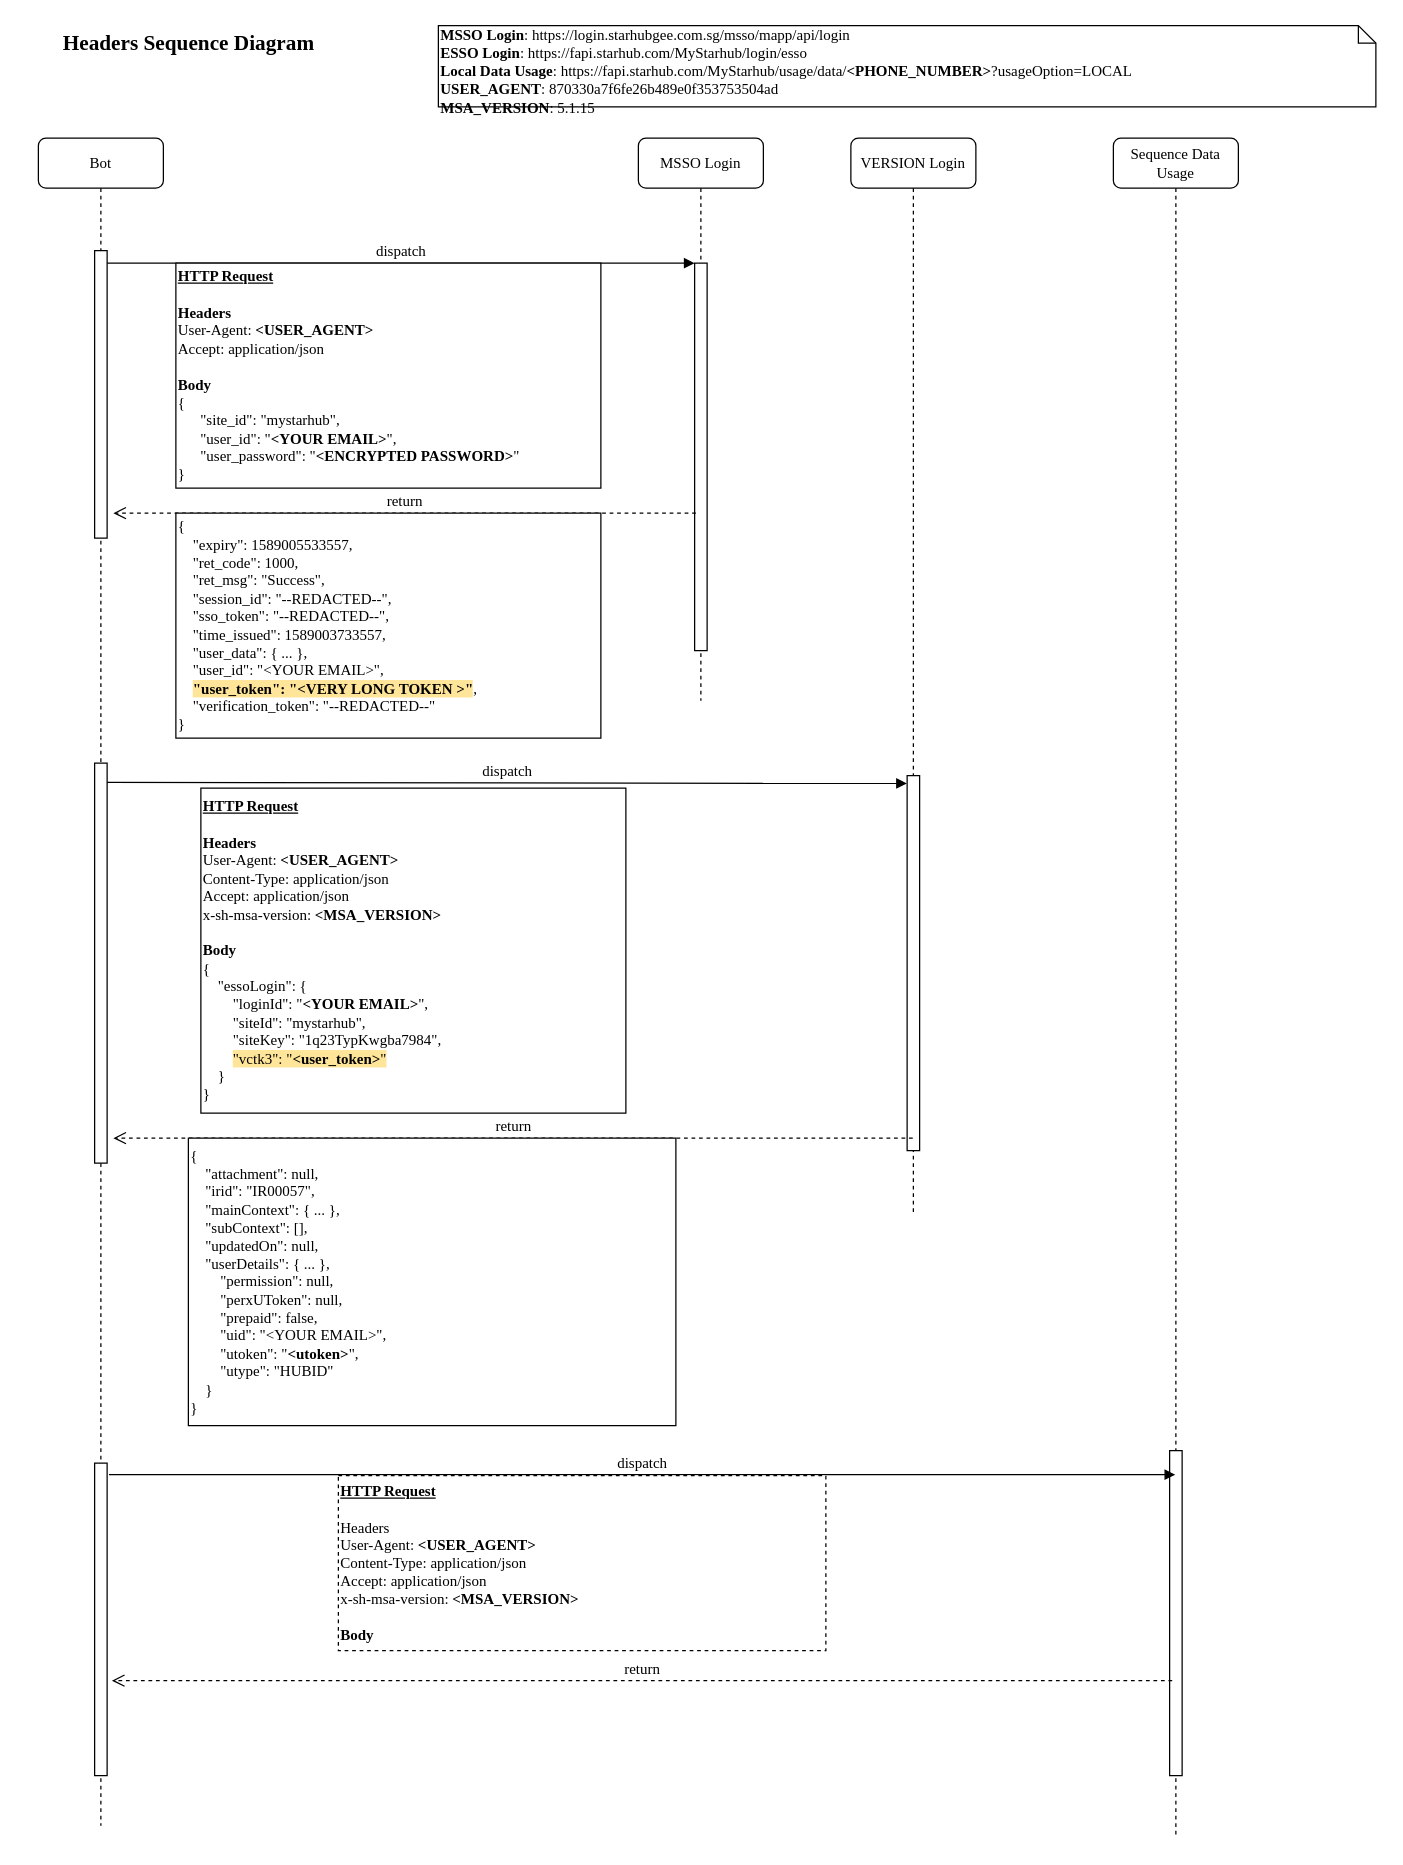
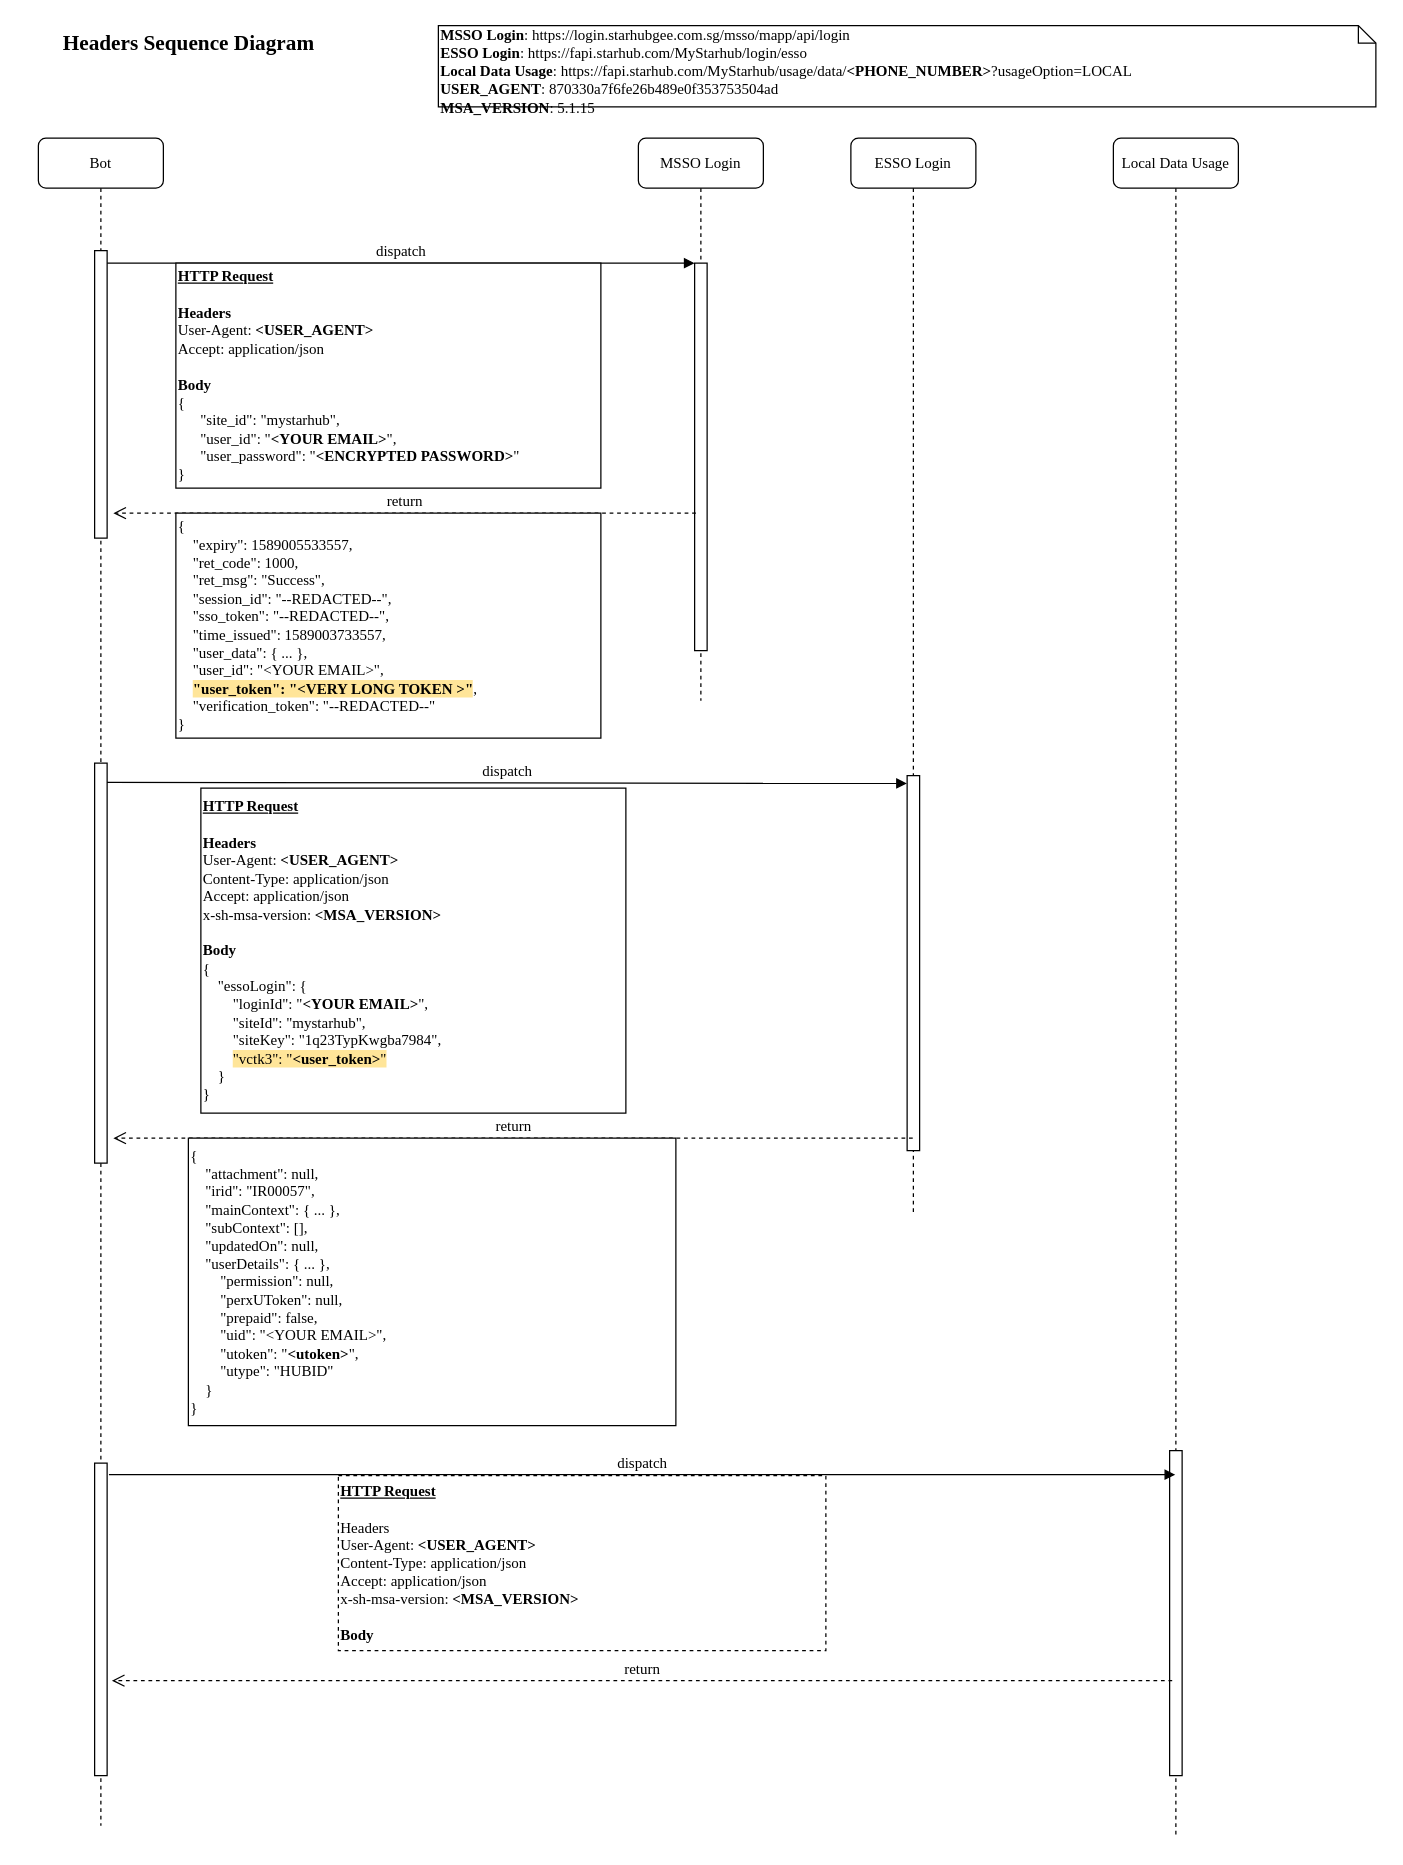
(913, 163) -> (913, 163)
(1176, 163) -> (1176, 163)
